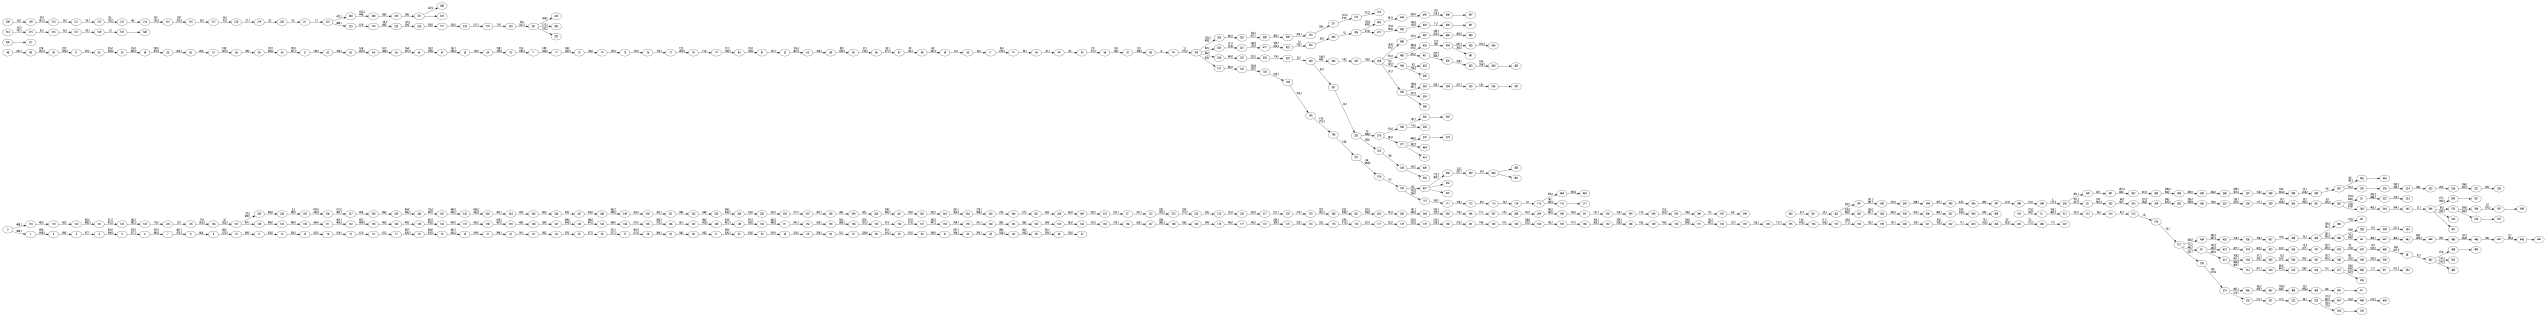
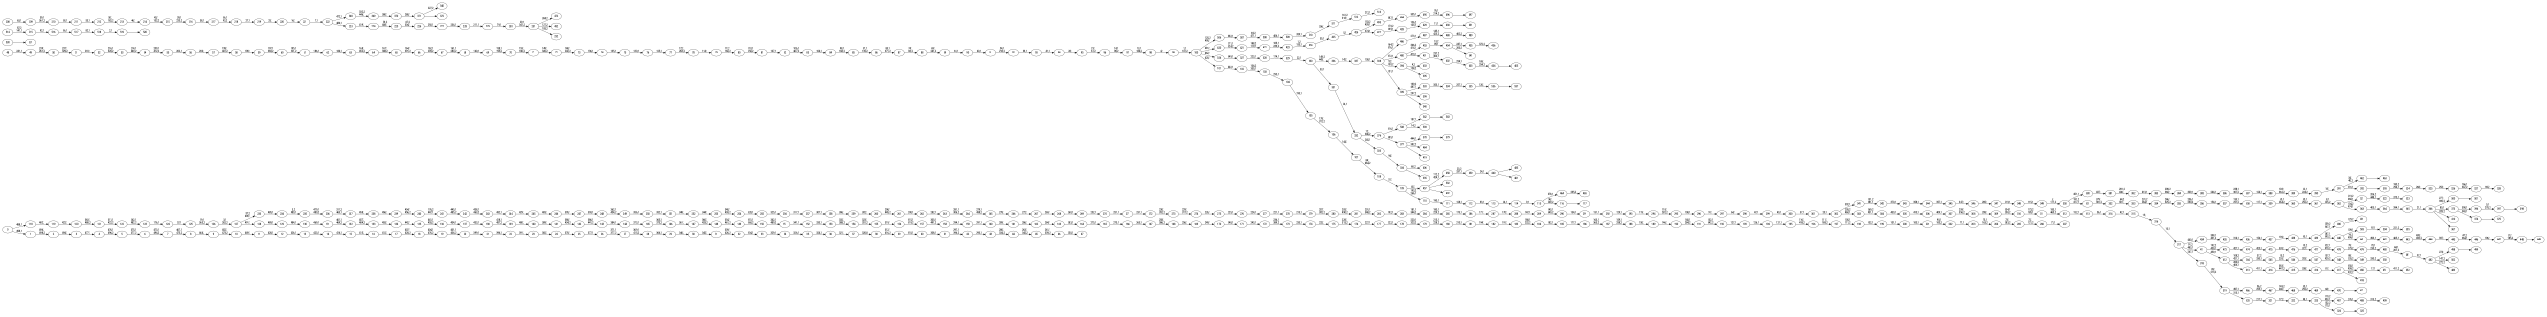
none -> (1768, 214)
none -> (2007, 214)
